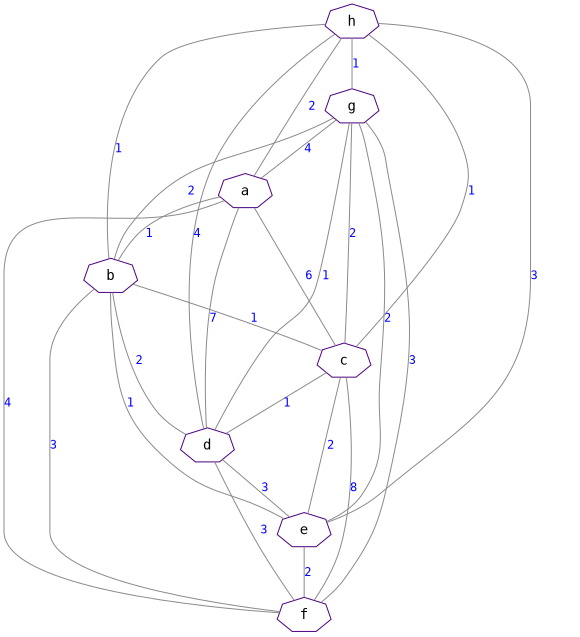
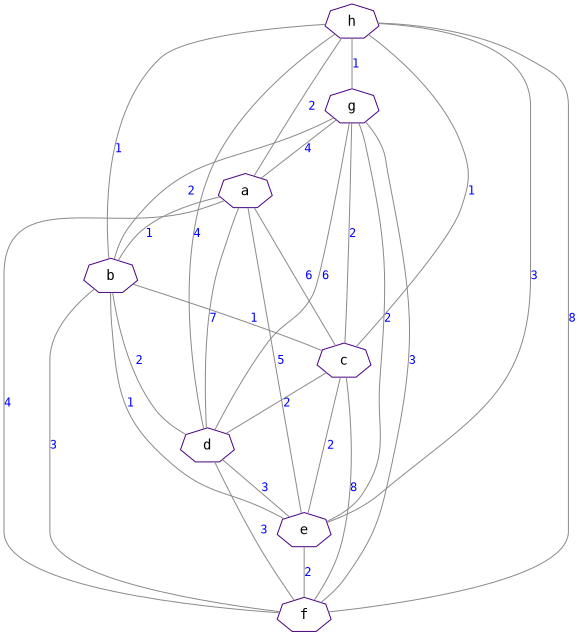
(326, 276) -> (326, 276)
none -> (568, 339)
none -> (275, 361)
(287, 403) -> (287, 403)
